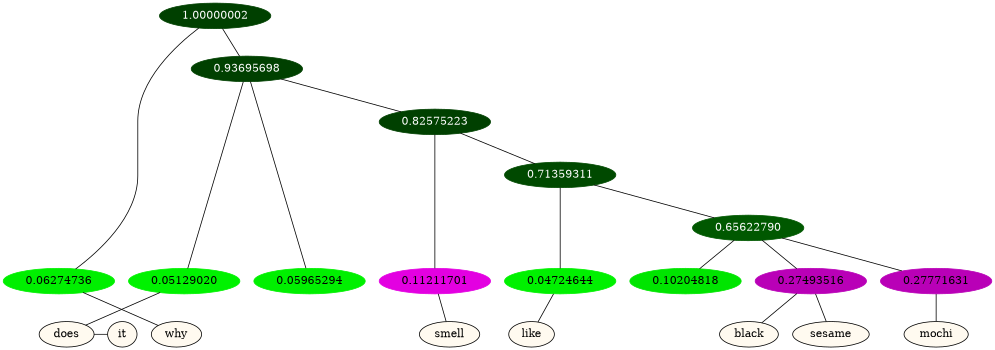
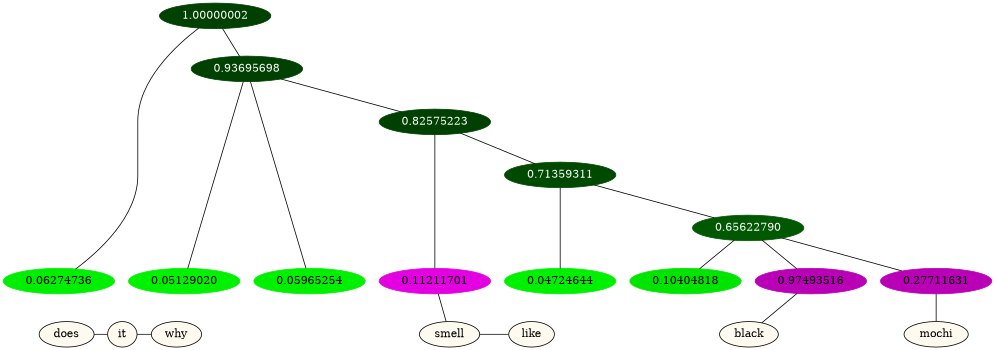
(310, 281) -> (310, 281)
(686, 281) -> (686, 281)
(811, 281) -> (811, 281)
(936, 281) -> (936, 281)
(128, 306) -> none
(115, 307) -> (144, 334)
(546, 308) -> (494, 334)
(831, 334) -> none
